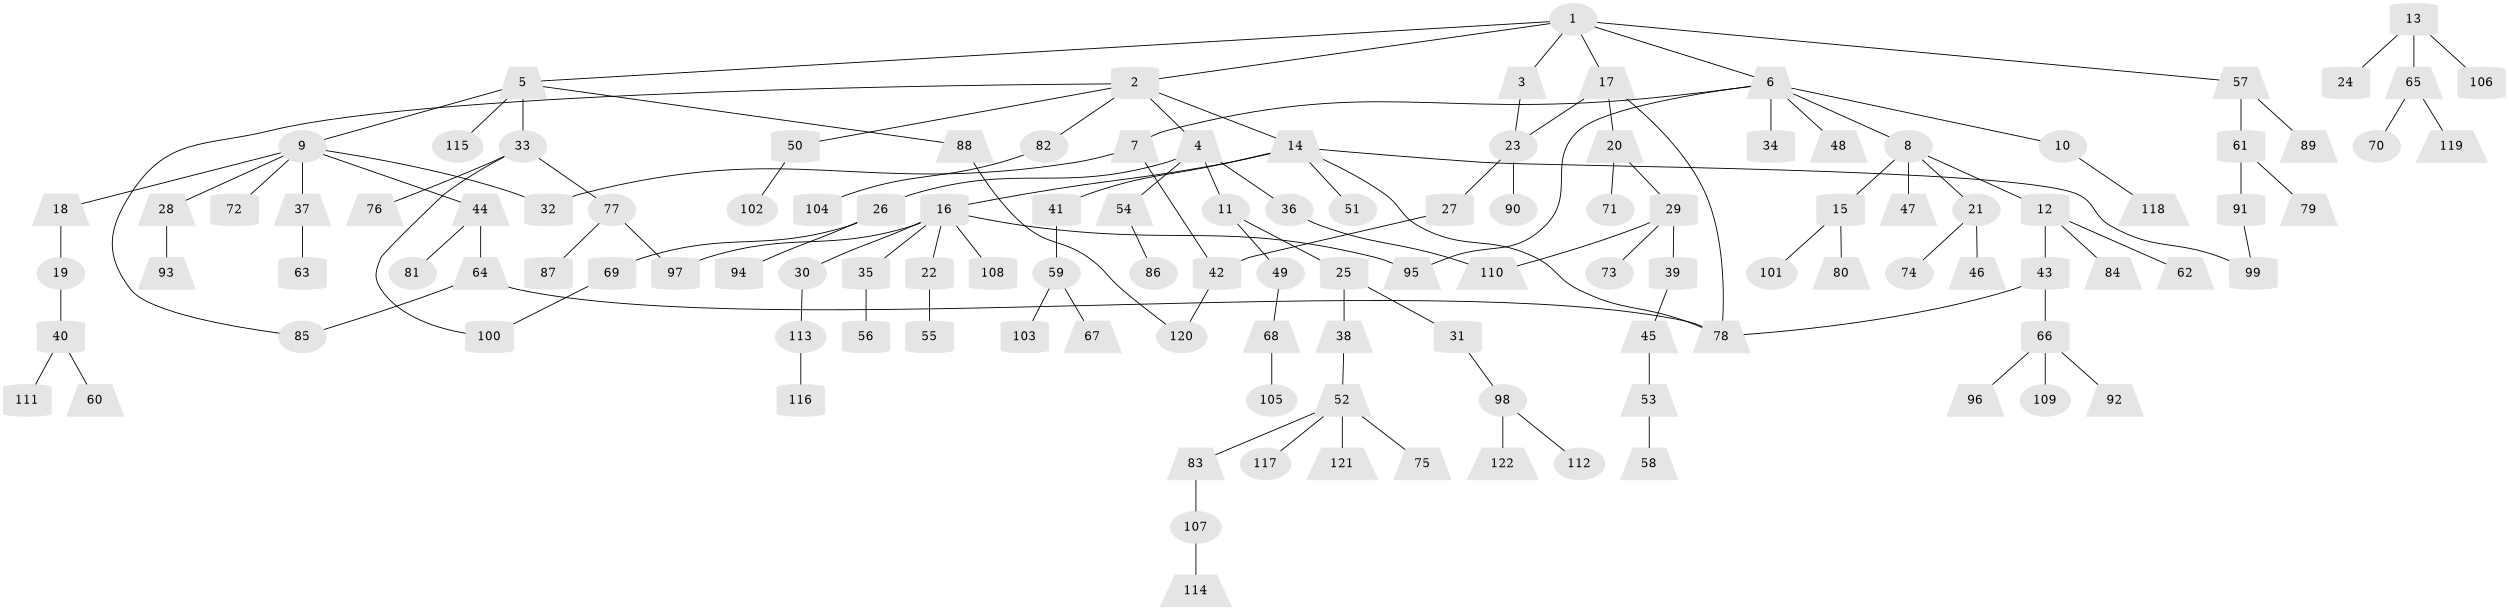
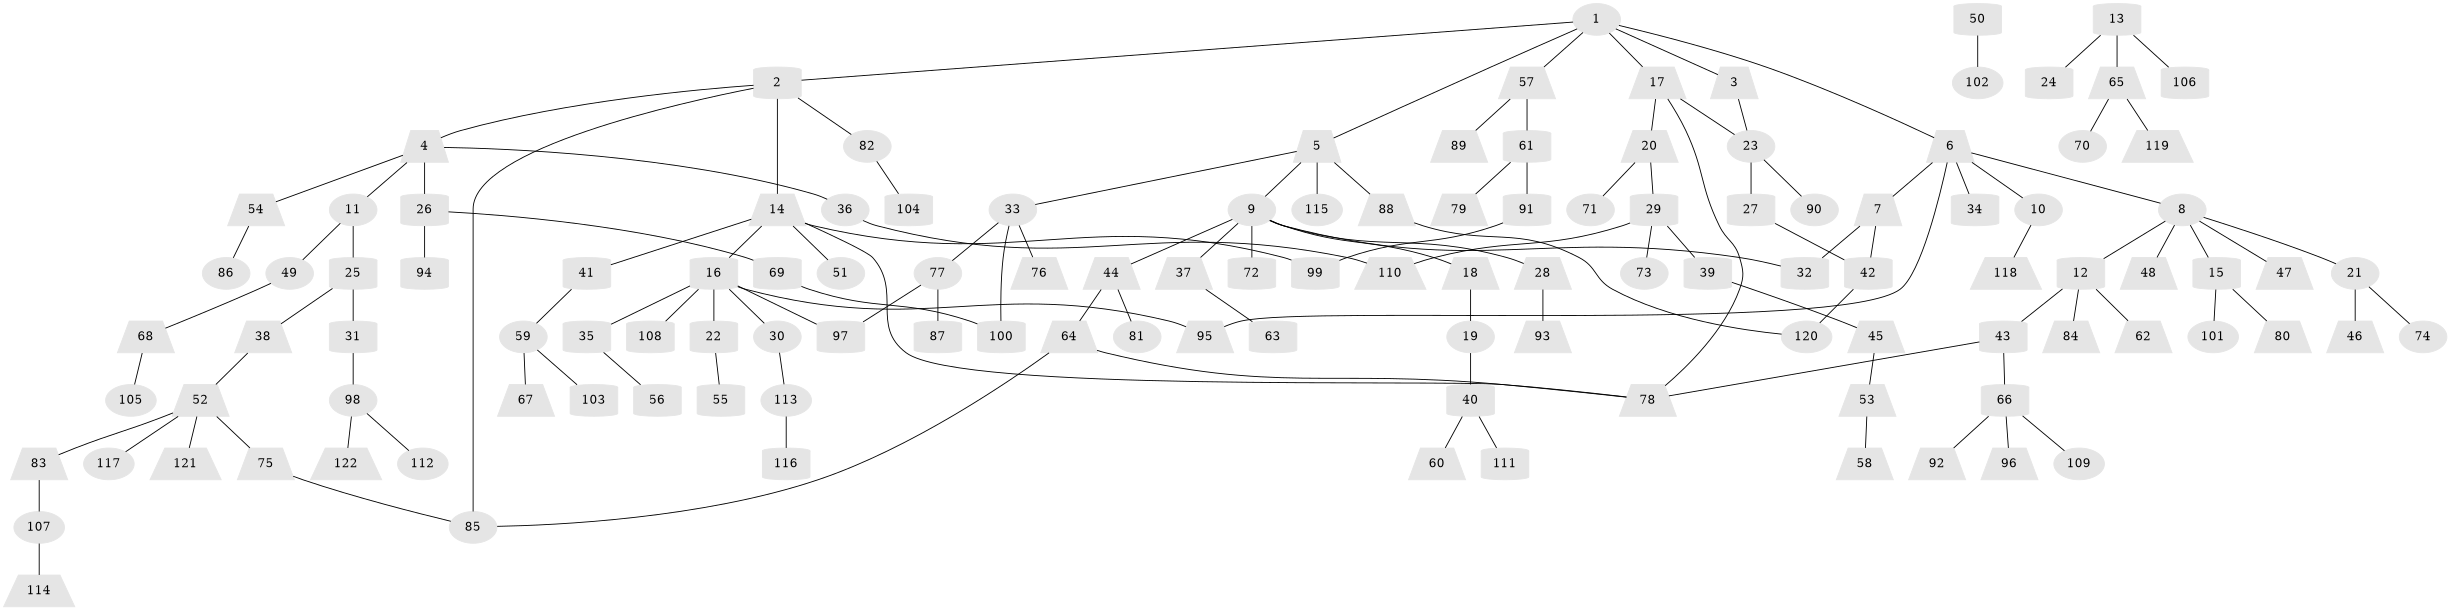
(965, 115) -> none
(1805, 115) -> (2166, 241)
none -> (371, 501)
